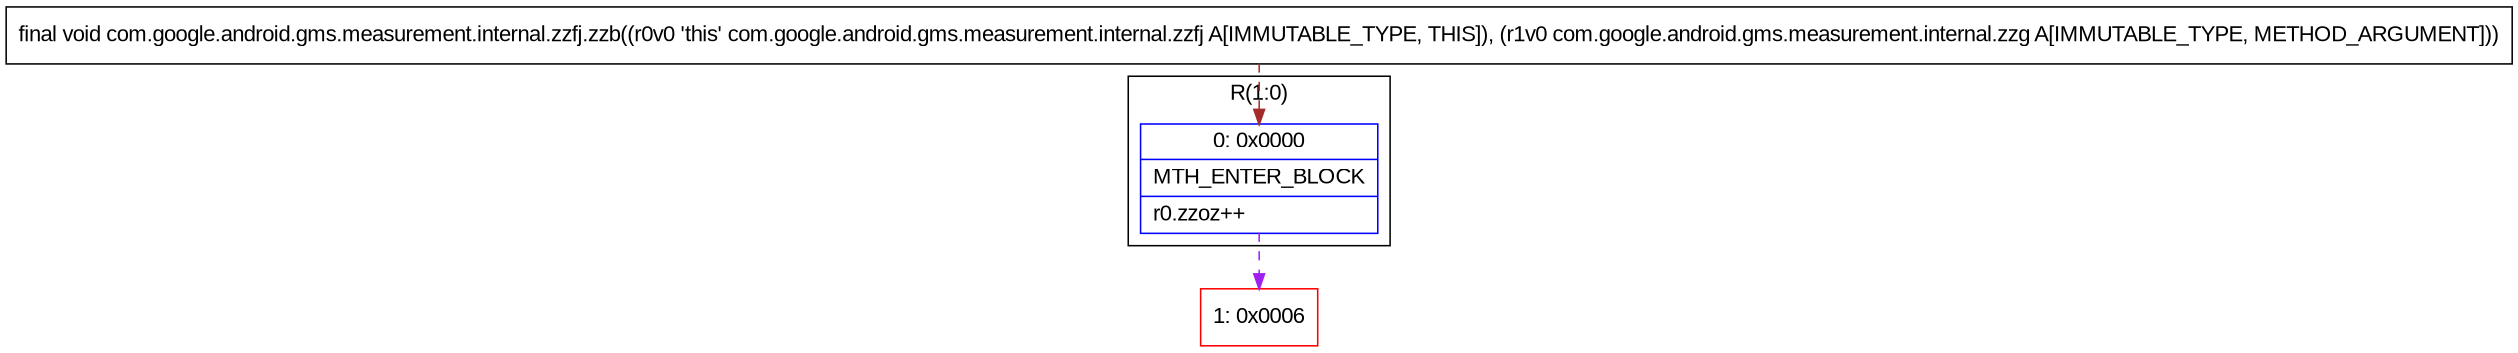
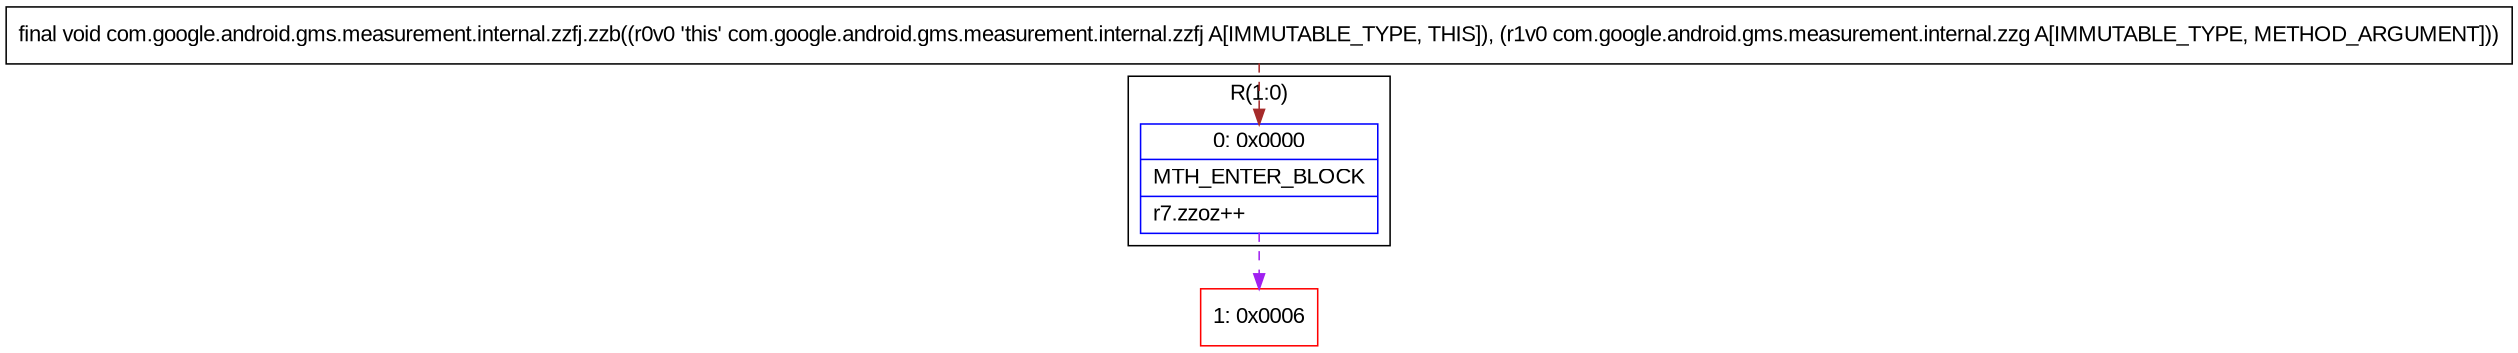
(1200, 214) -> (1200, 214)
